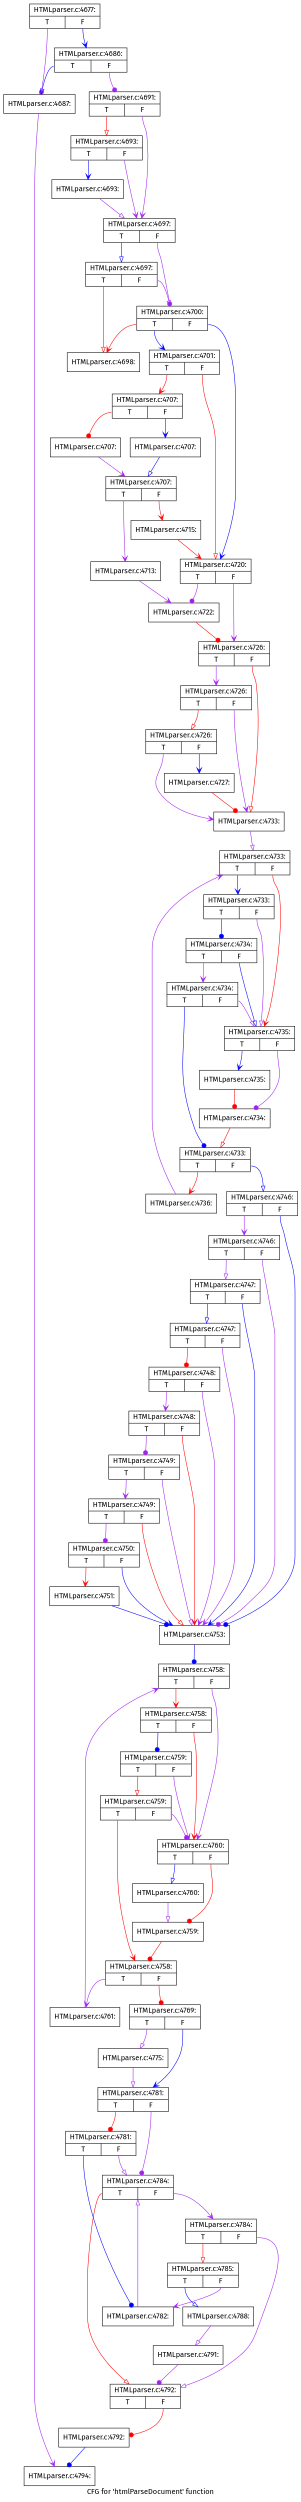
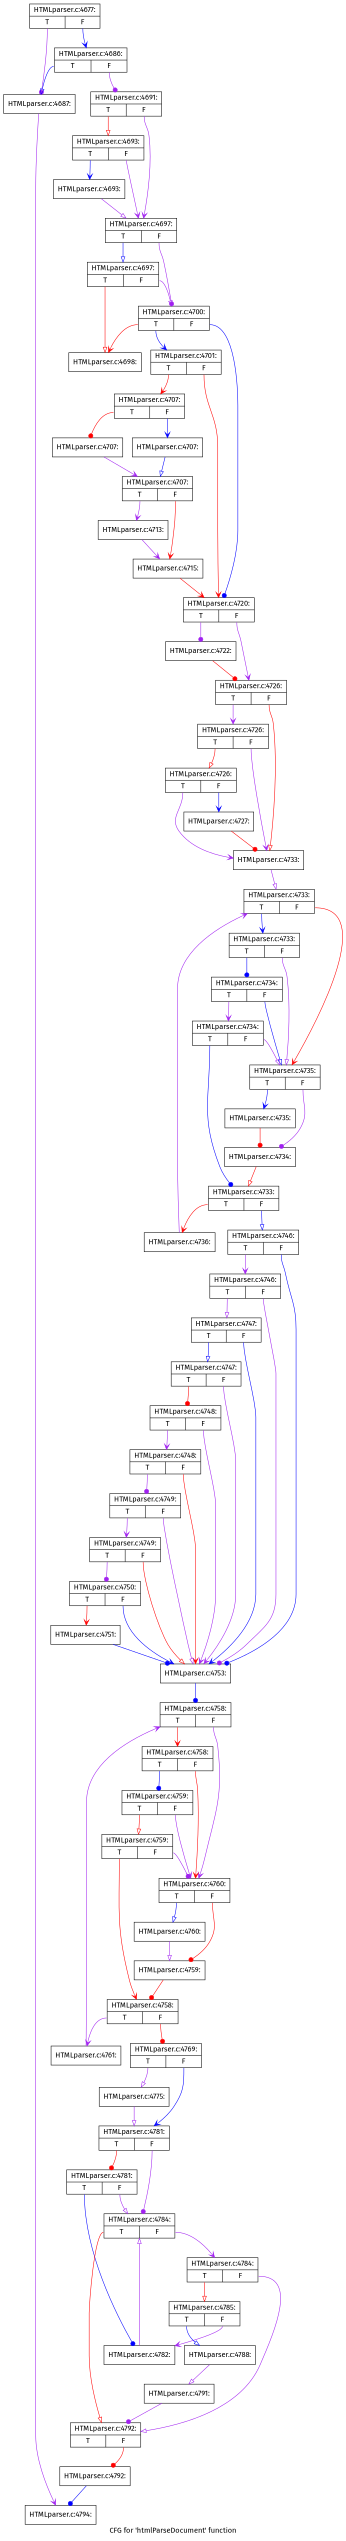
(236, 435) -> (238, 455)
(216, 463) -> (218, 483)
(153, 590) -> (149, 547)
